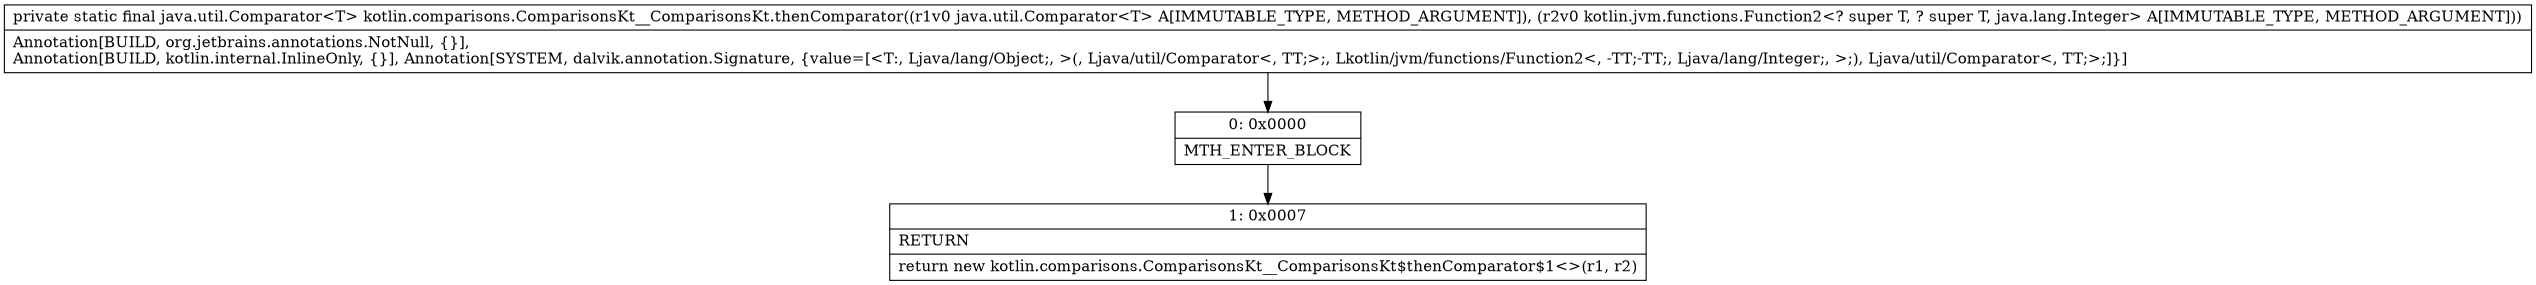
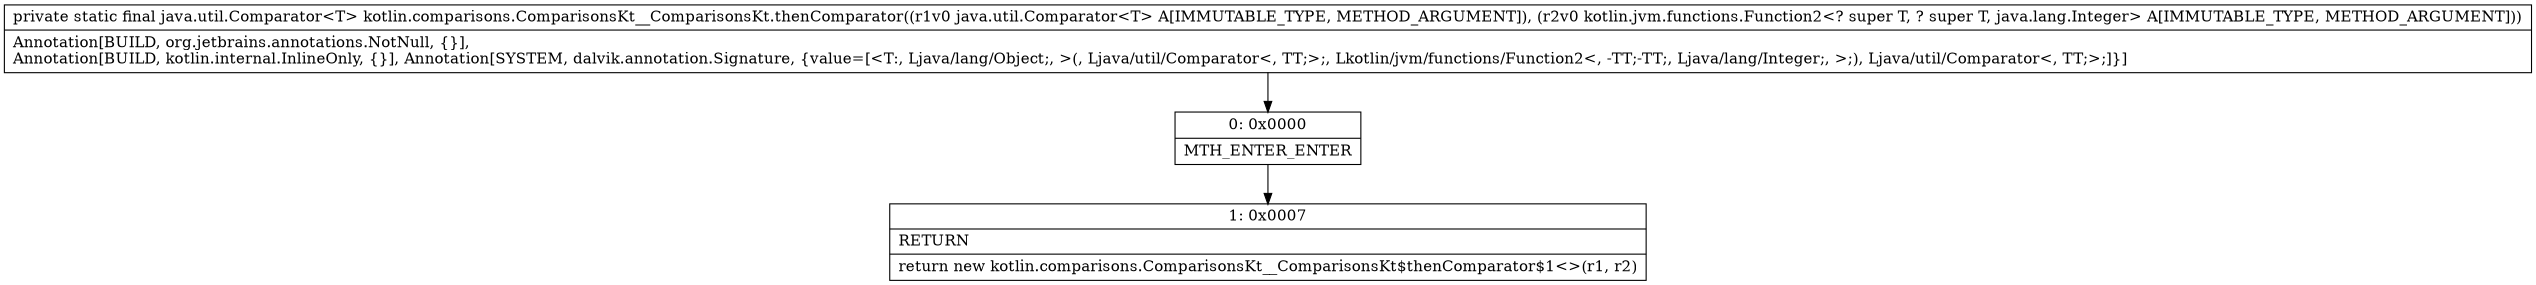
(1268, 151) -> (1268, 151)
